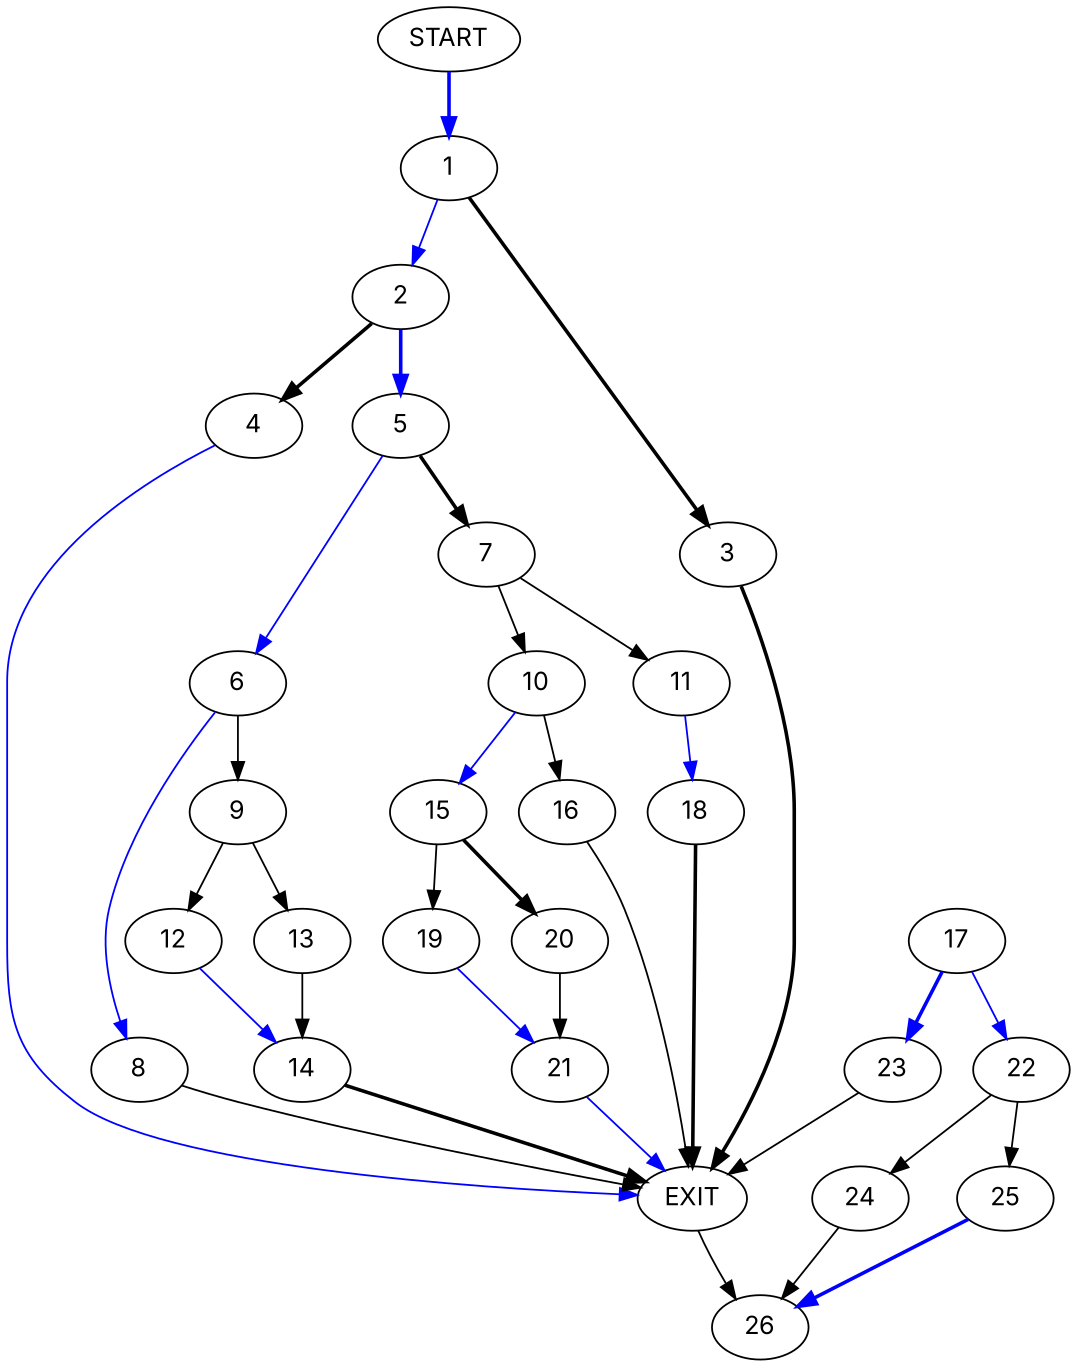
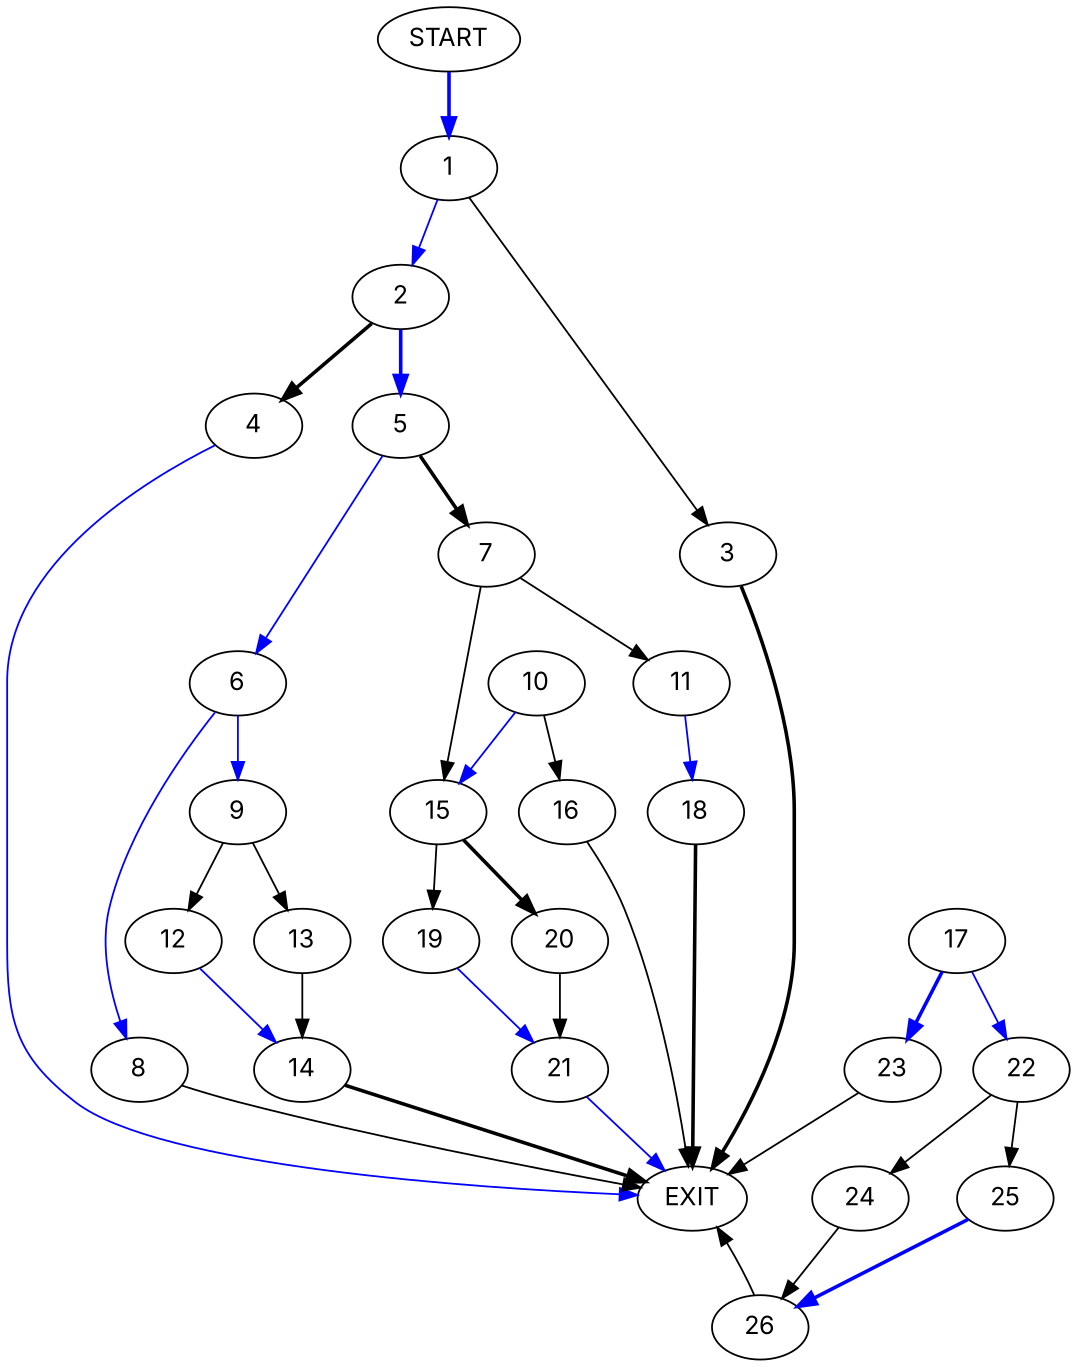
(583, 354) -> (583, 354)
(508, 611) -> (464, 674)
(238, 739) -> (238, 739)
(711, 1257) -> (741, 1269)
